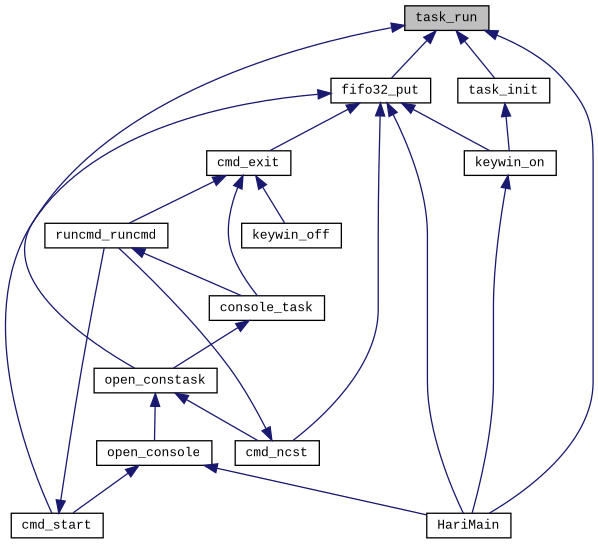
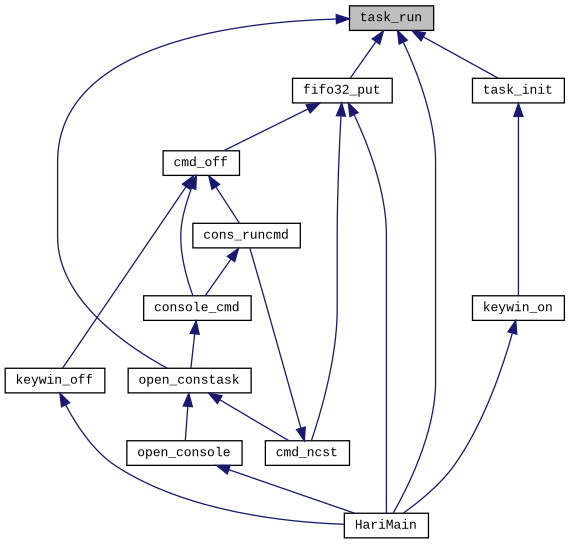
(451, 130) -> none
(249, 163) -> (201, 163)
(106, 236) -> (247, 236)
(267, 308) -> (197, 308)
none -> (188, 499)
(57, 526) -> none
